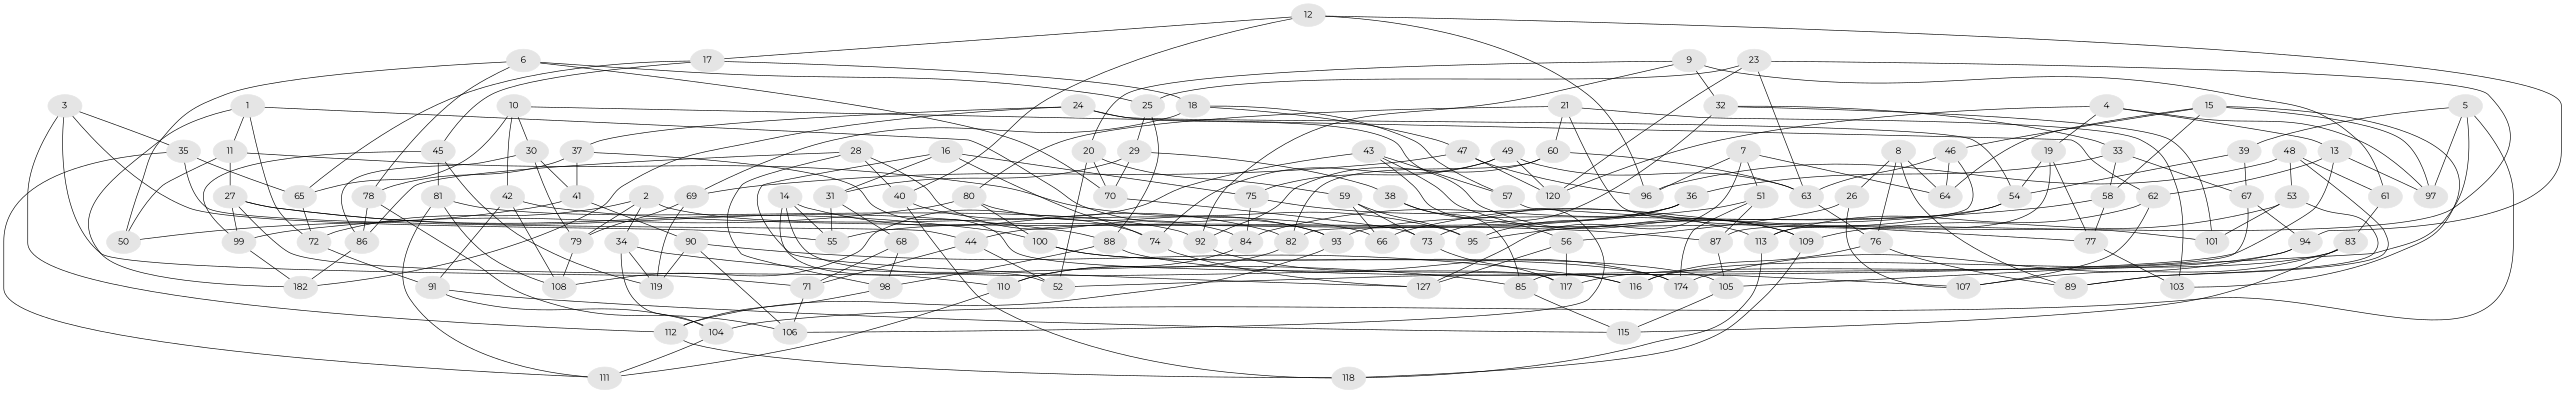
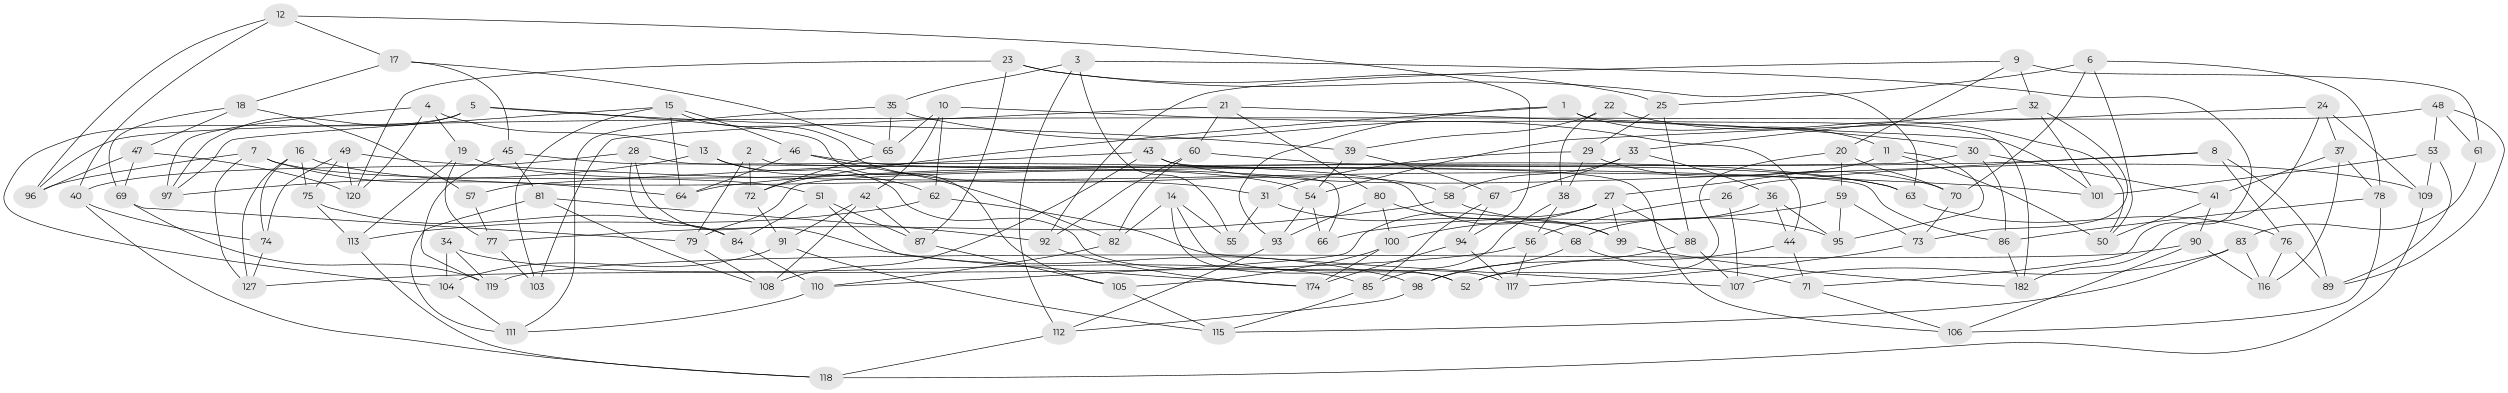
none -> (1609, 106)
(1657, 174) -> (1479, 173)
(634, 219) -> none
(1264, 226) -> (1674, 219)
